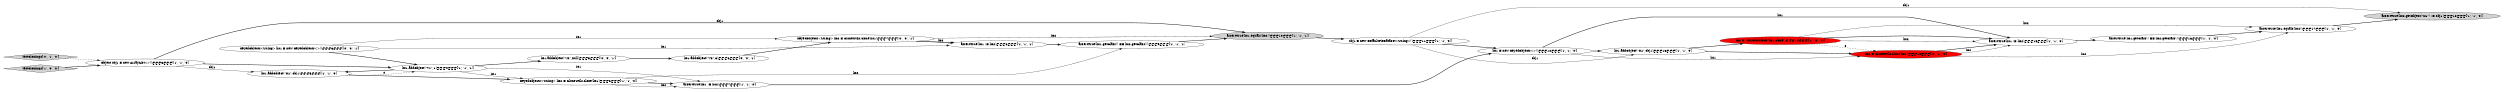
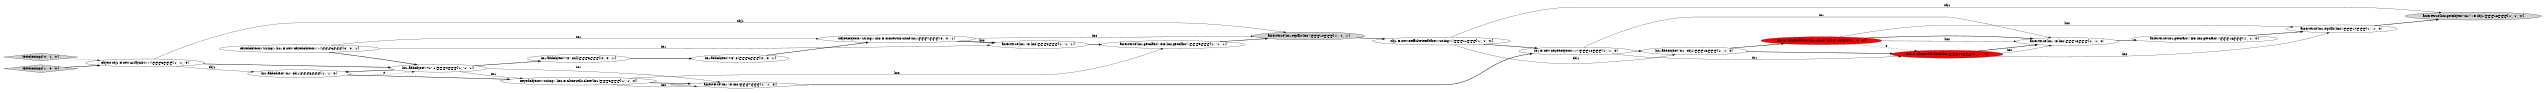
(1774, 17) -> (1815, 17)
(696, 23) -> (716, 23)
(720, 85) -> (740, 85)
